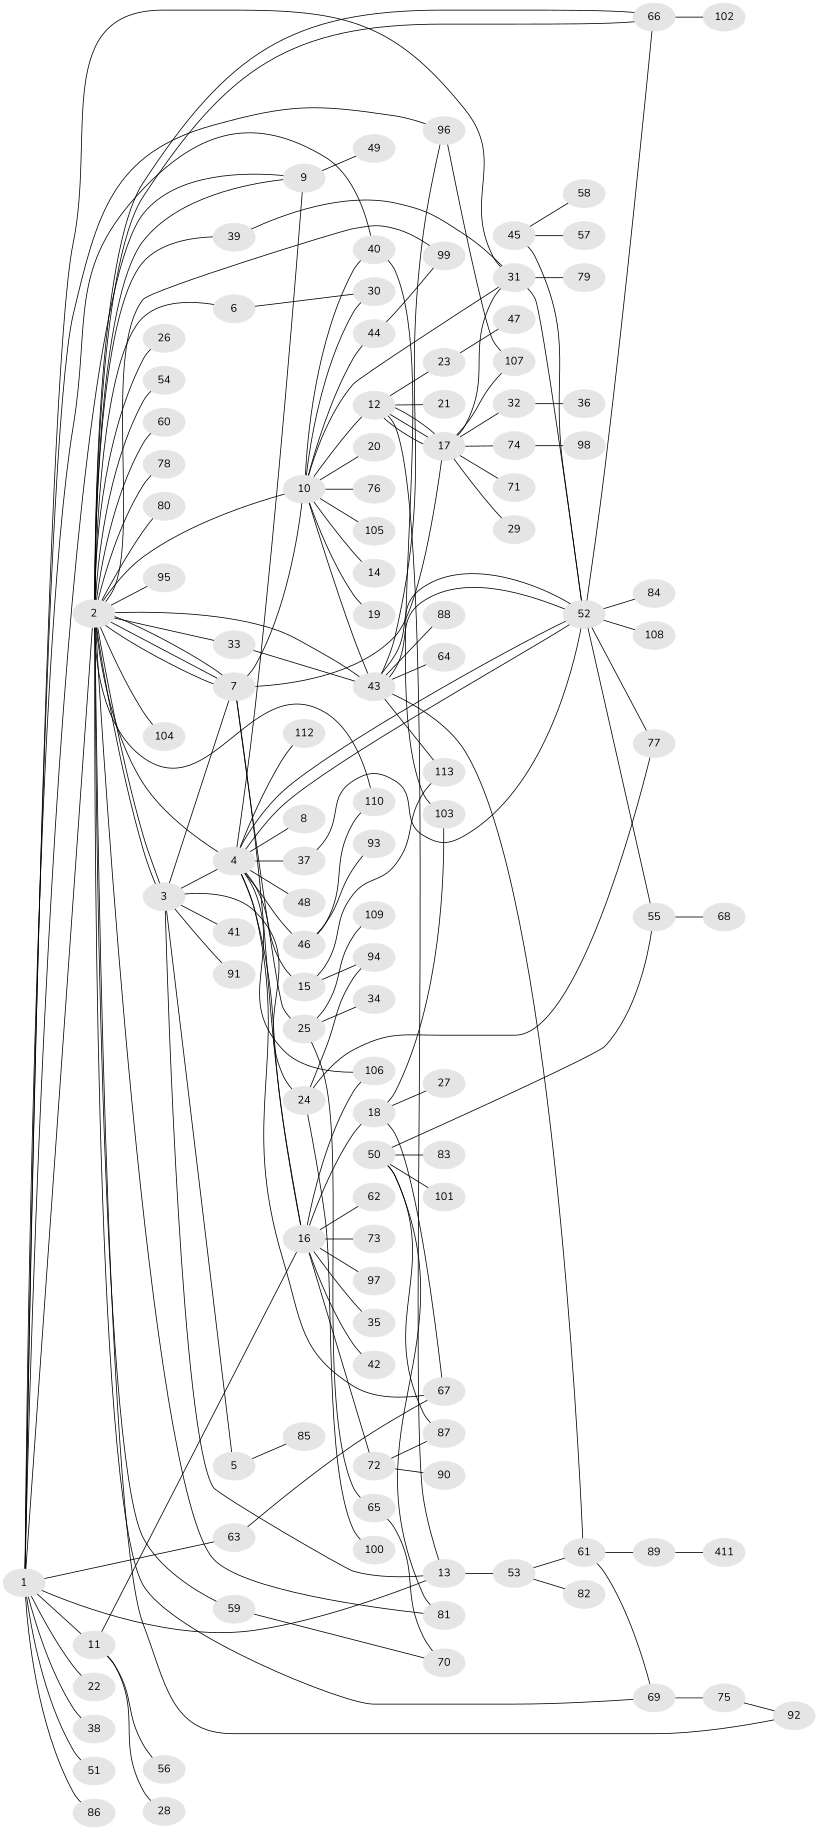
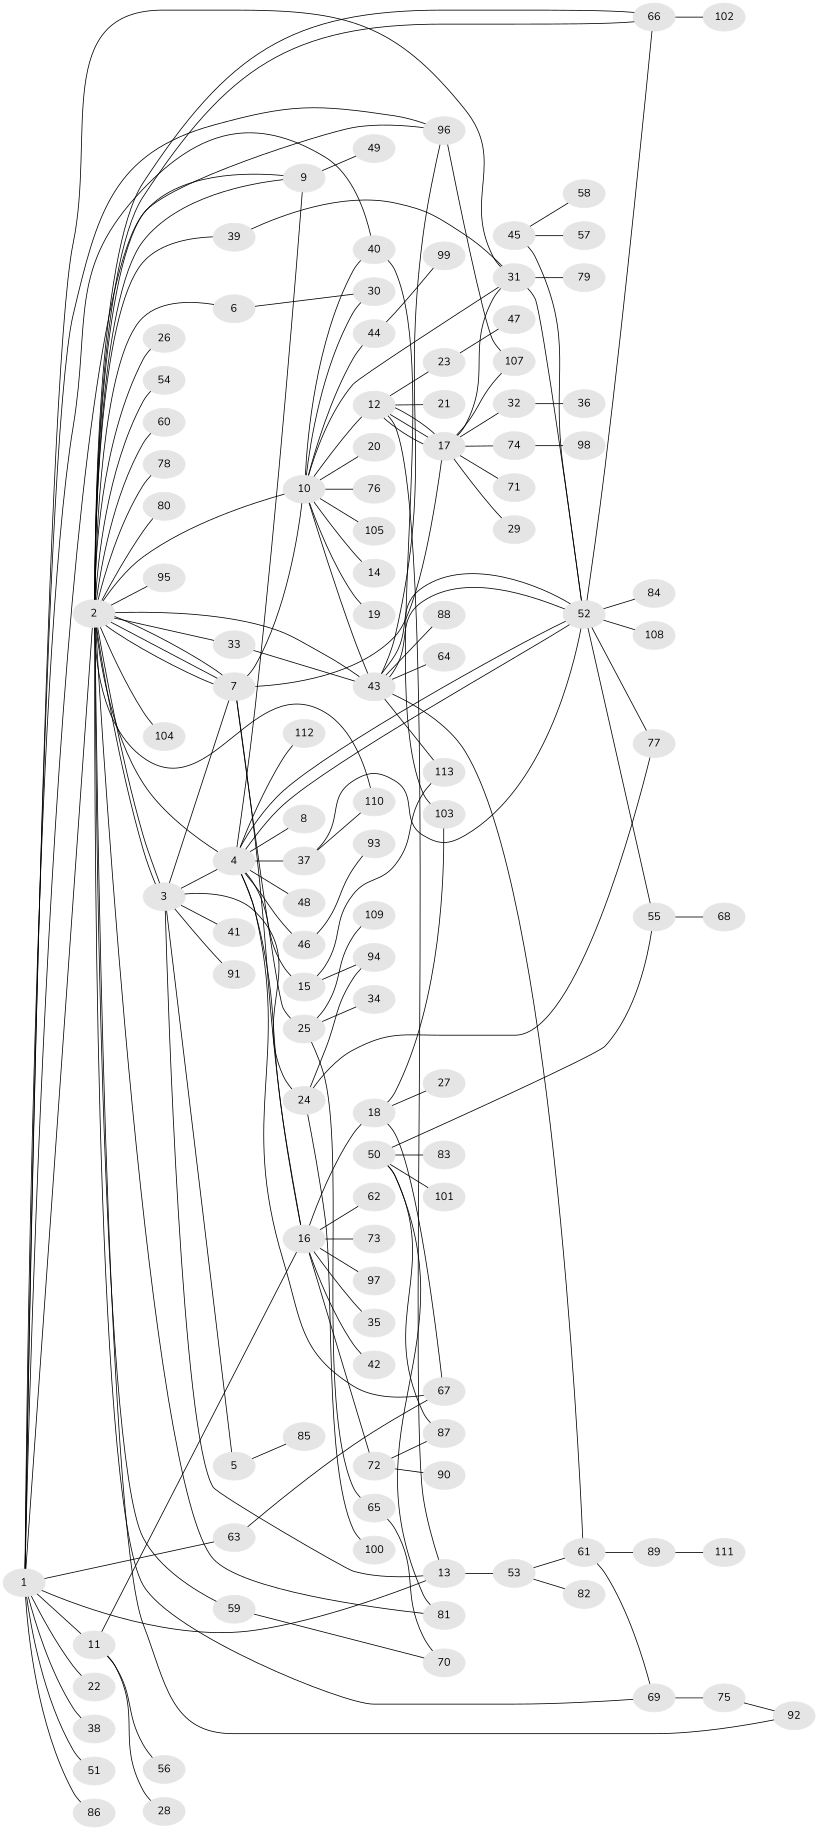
(142, 302) -> (223, 170)
(339, 873) -> (339, 832)
(374, 1071) -> none
(724, 1552) -> (724, 1552)
